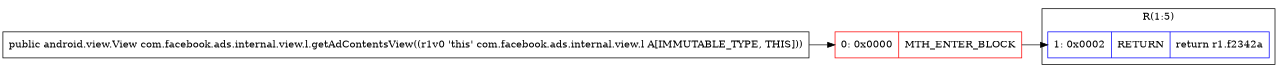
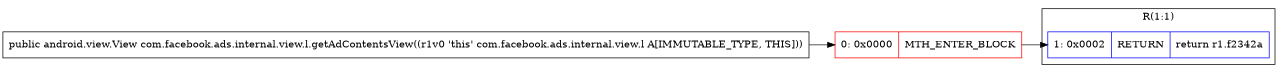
(1159, 17) -> (1159, 17)
